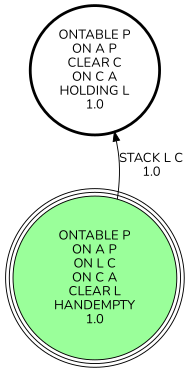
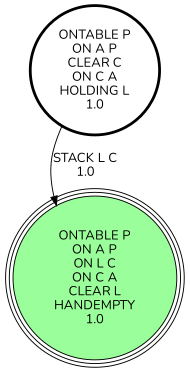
(119, 170) -> (51, 160)
